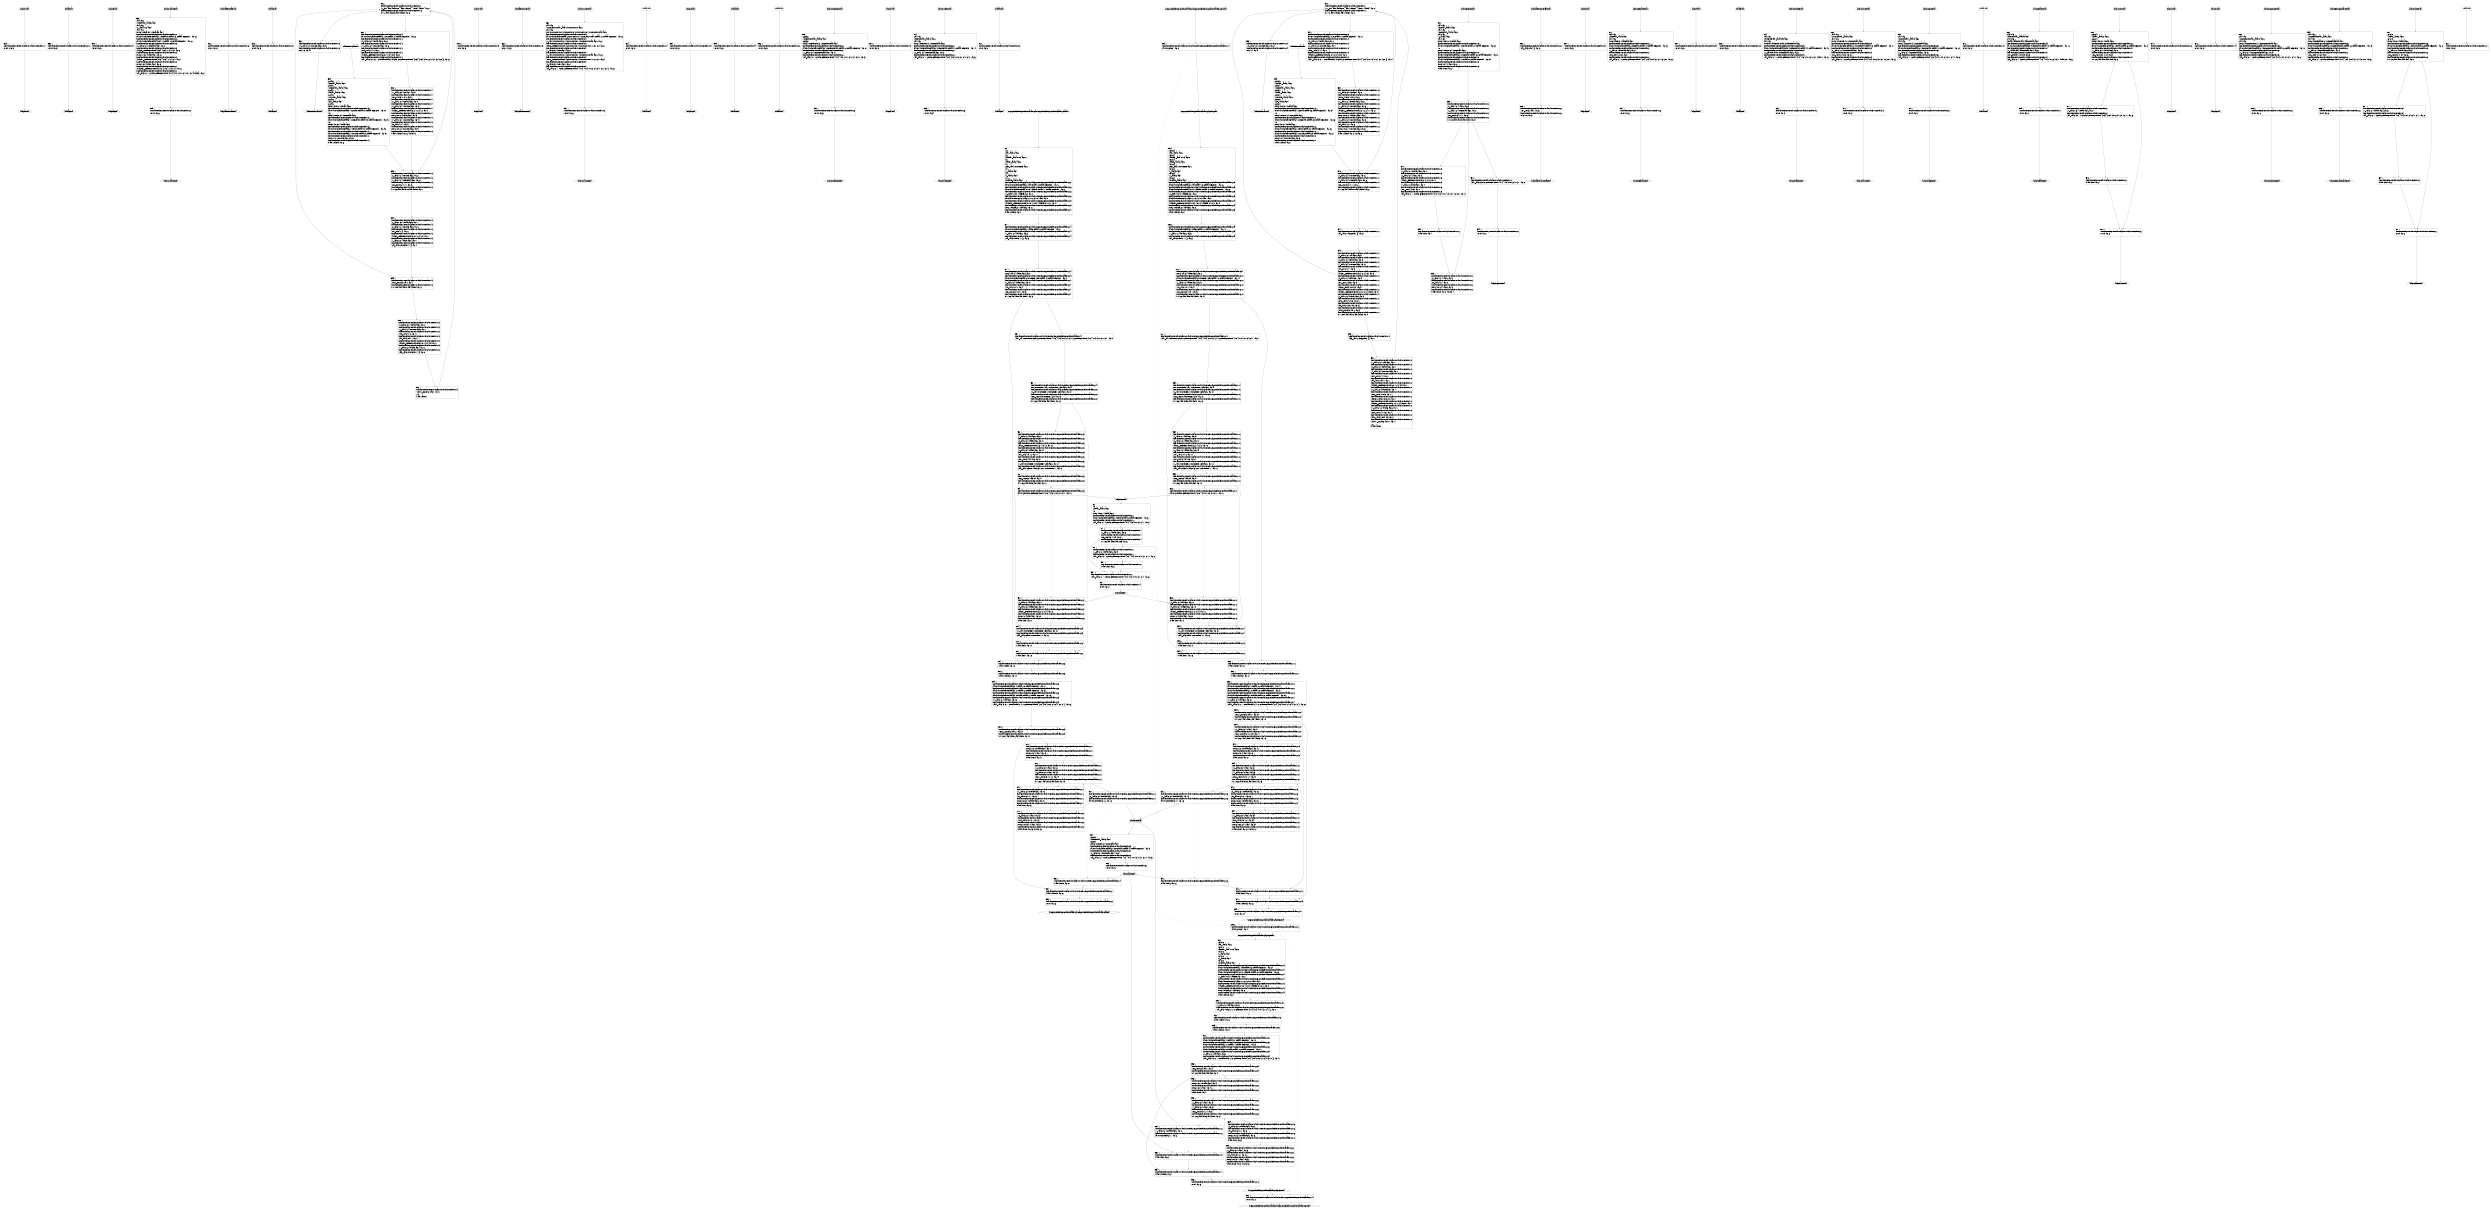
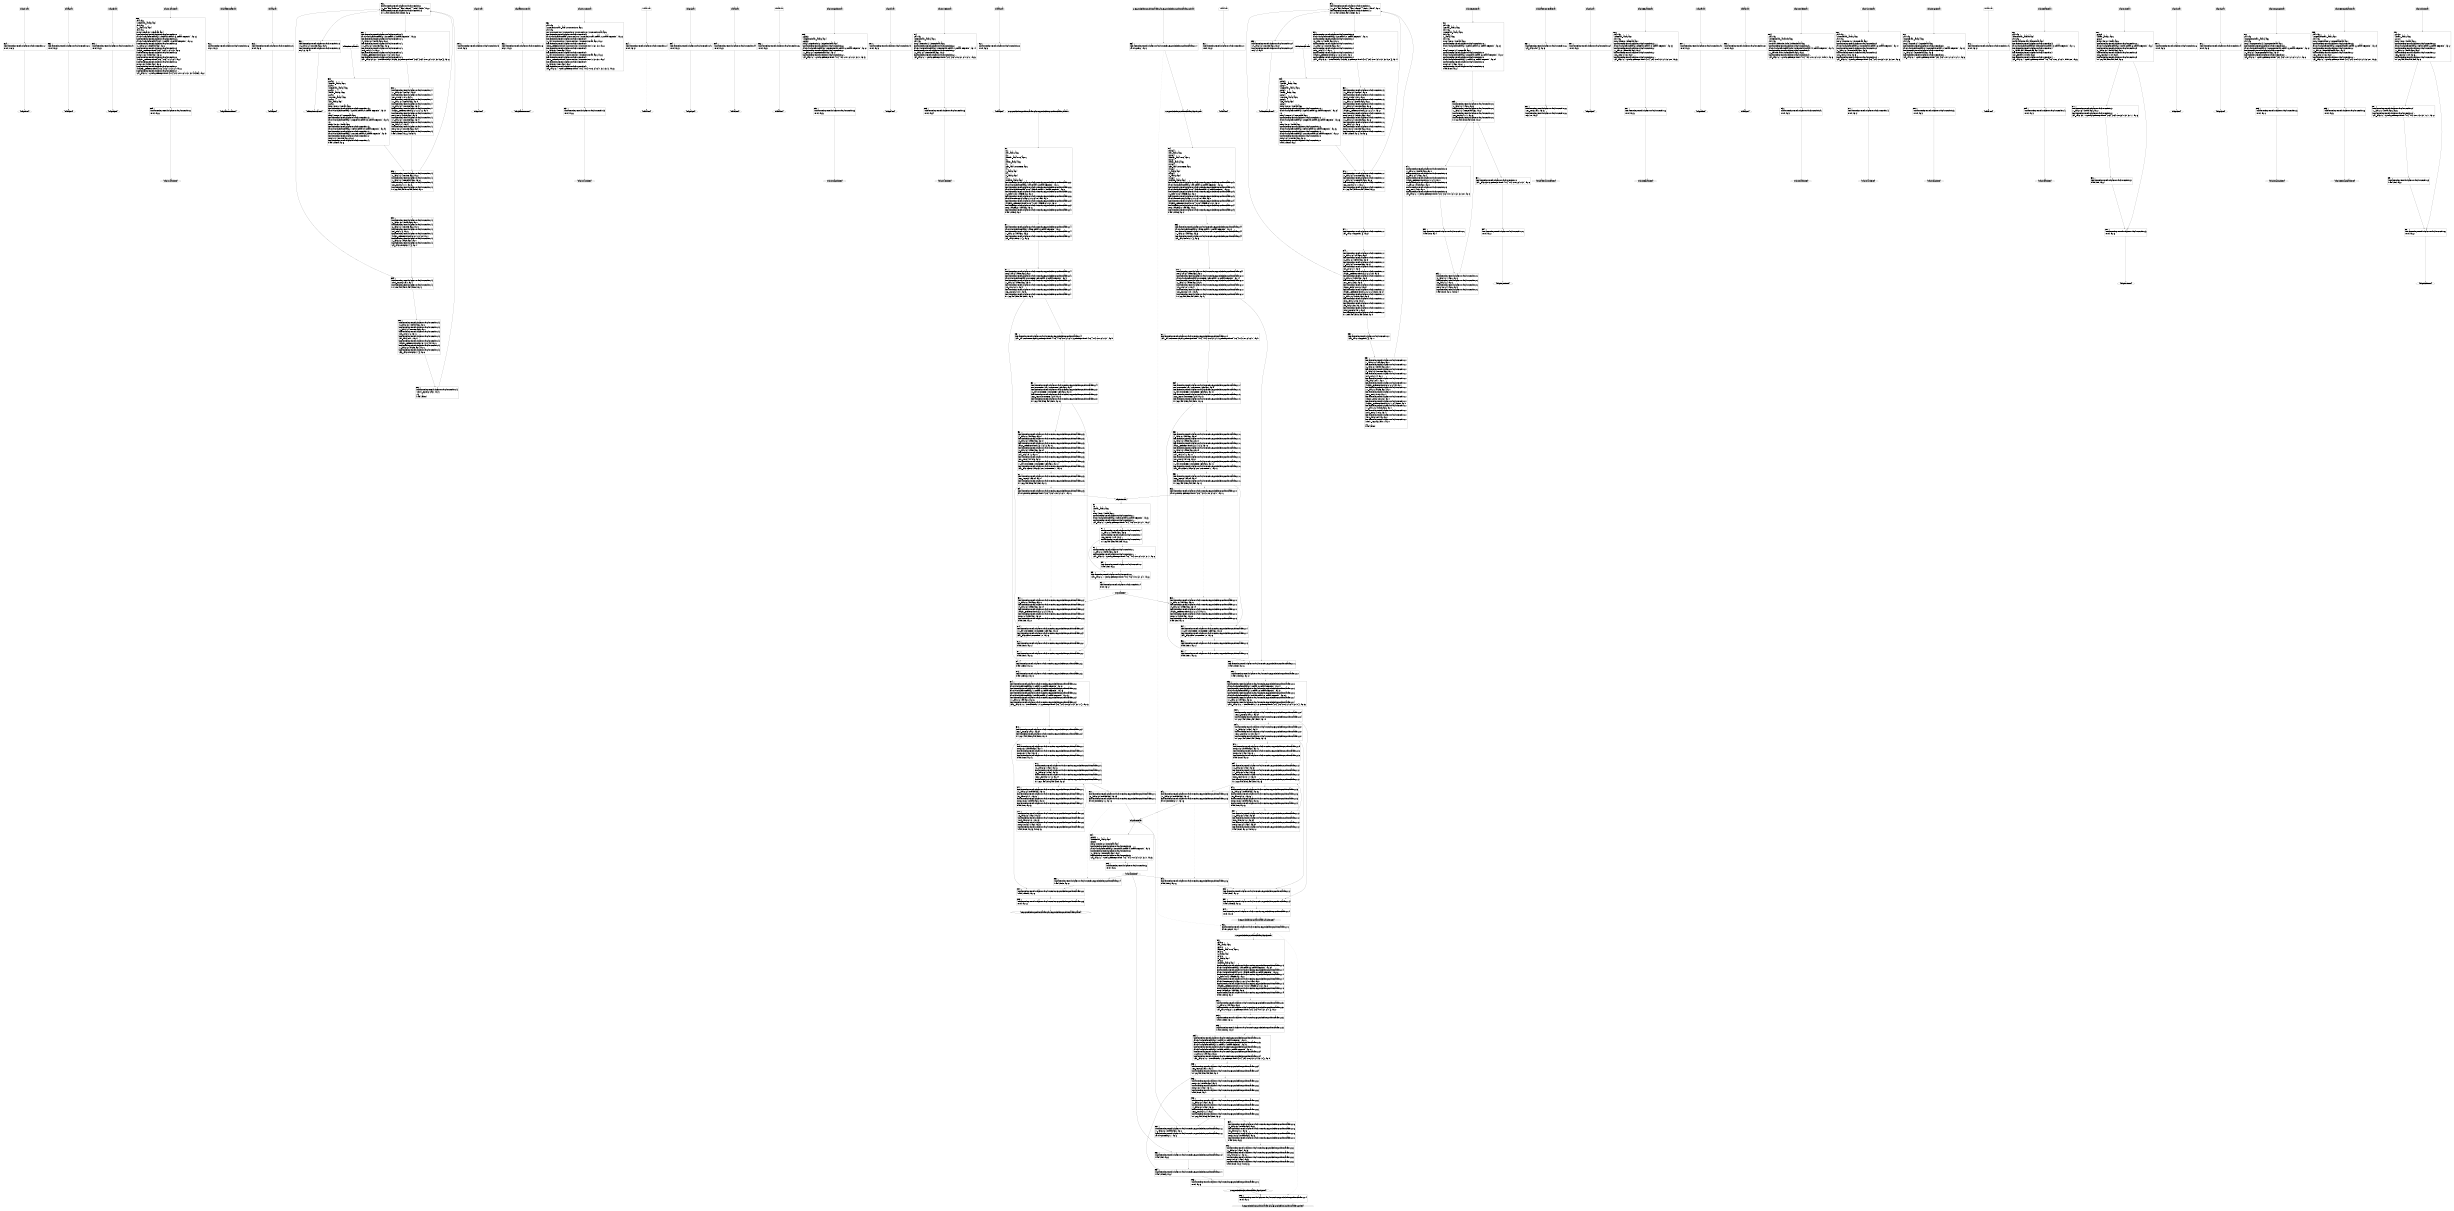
(462, 48) -> (462, 48)
none -> (1224, 112)
